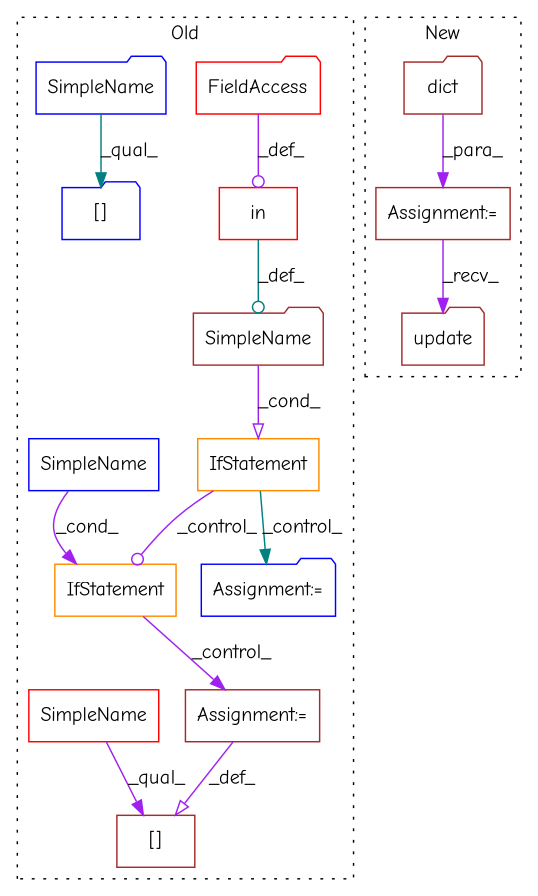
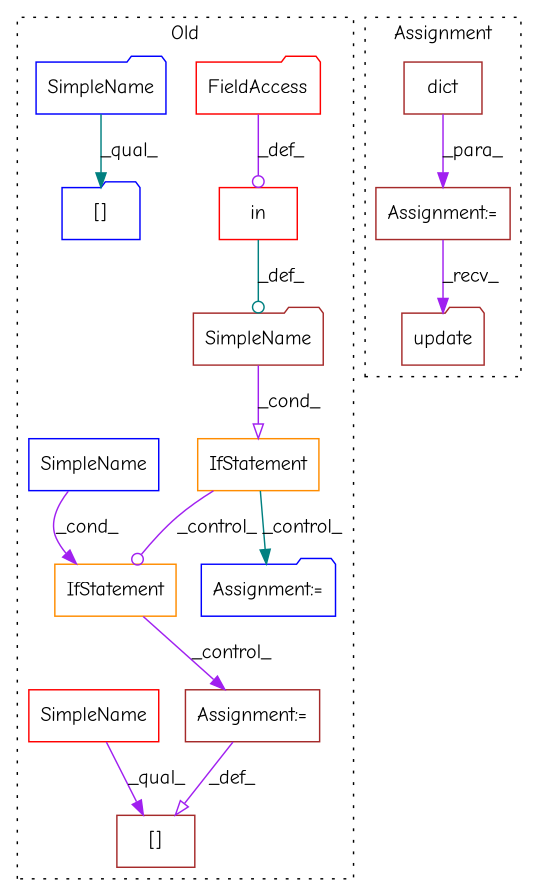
(443, 34) -> (443, 34)
(443, 88) -> (443, 88)
